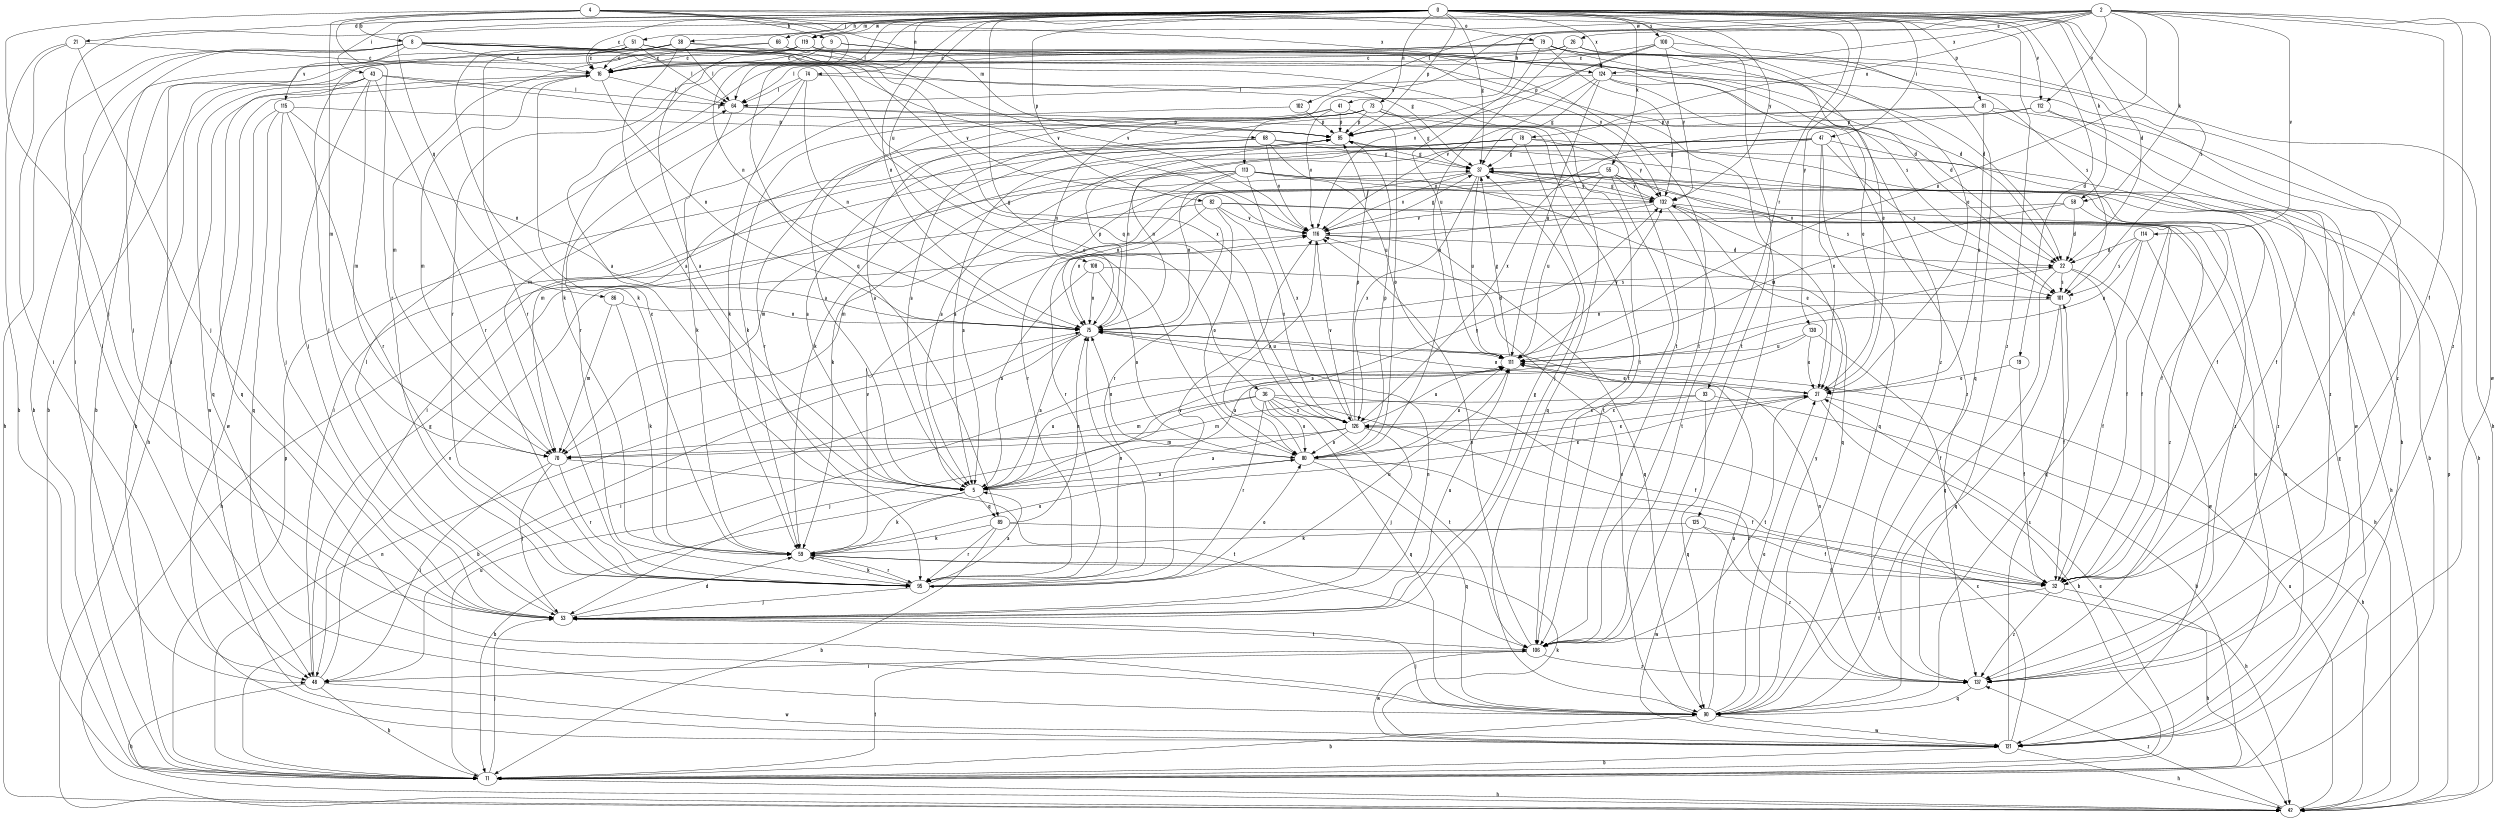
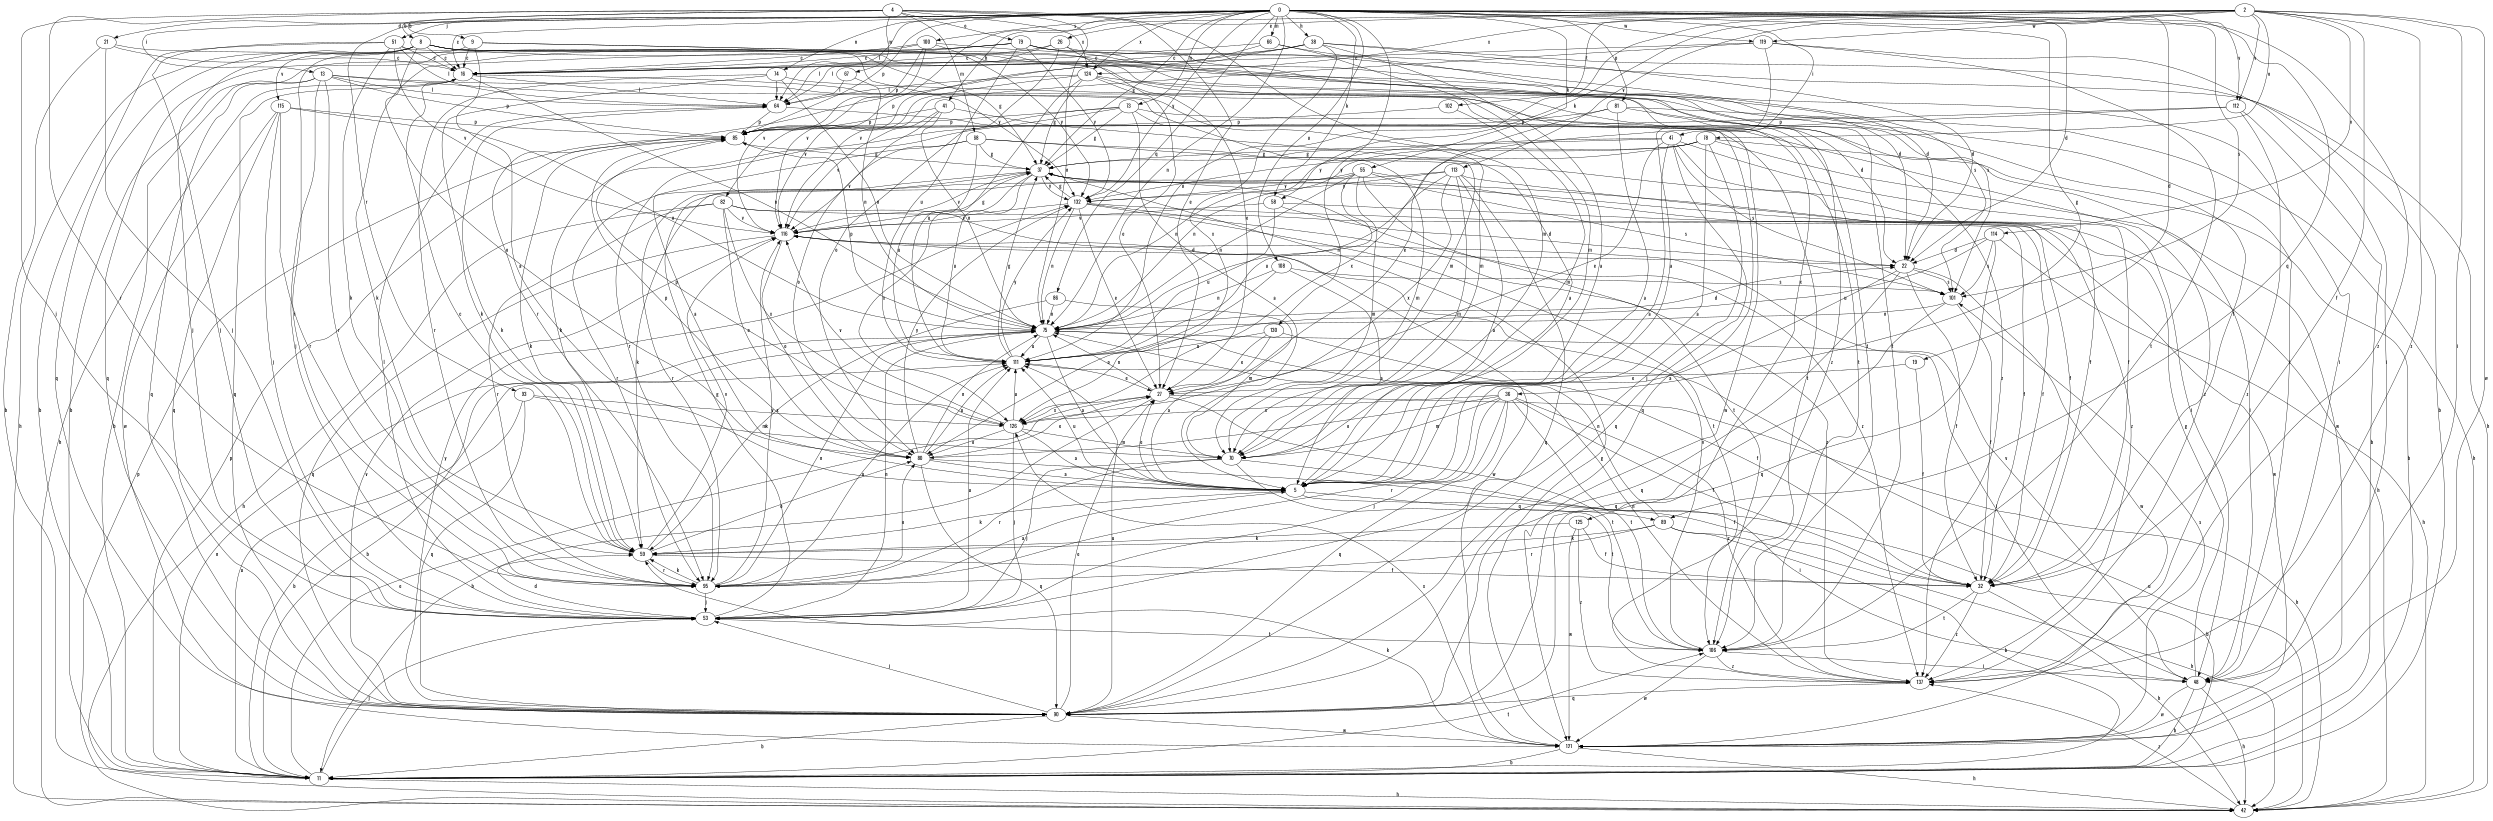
(373, 74) -> (323, 74)
none -> (847, 74)
(915, 164) -> (184, 647)
